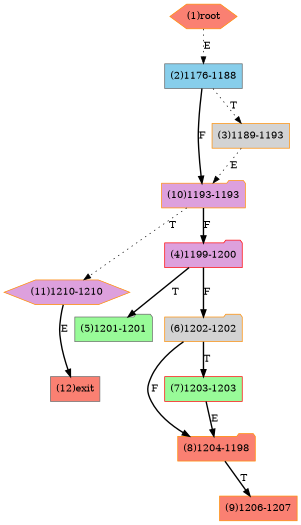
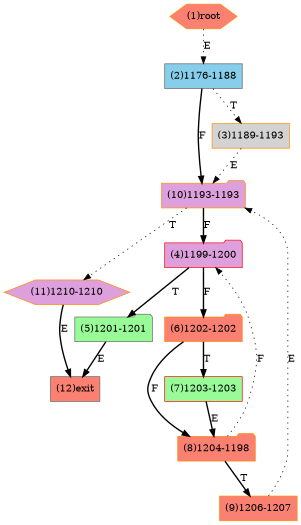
(203, 329) -> (203, 329)
none -> (288, 348)
none -> (256, 353)
none -> (96, 356)
